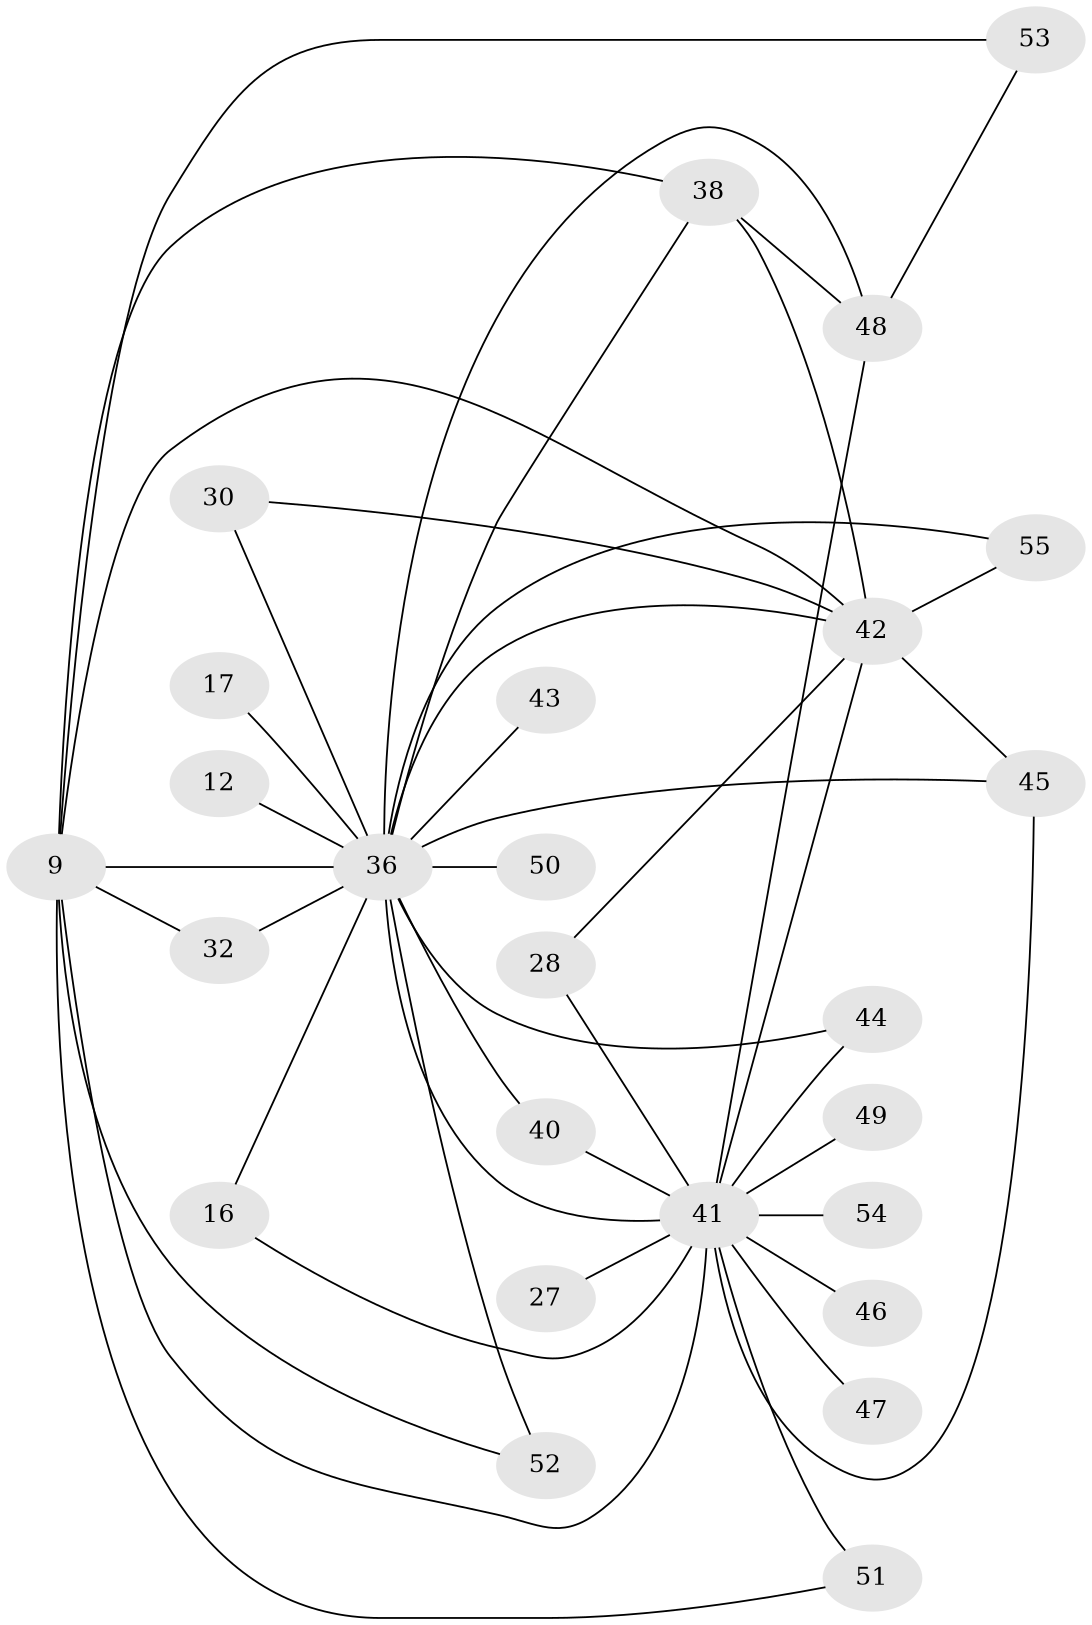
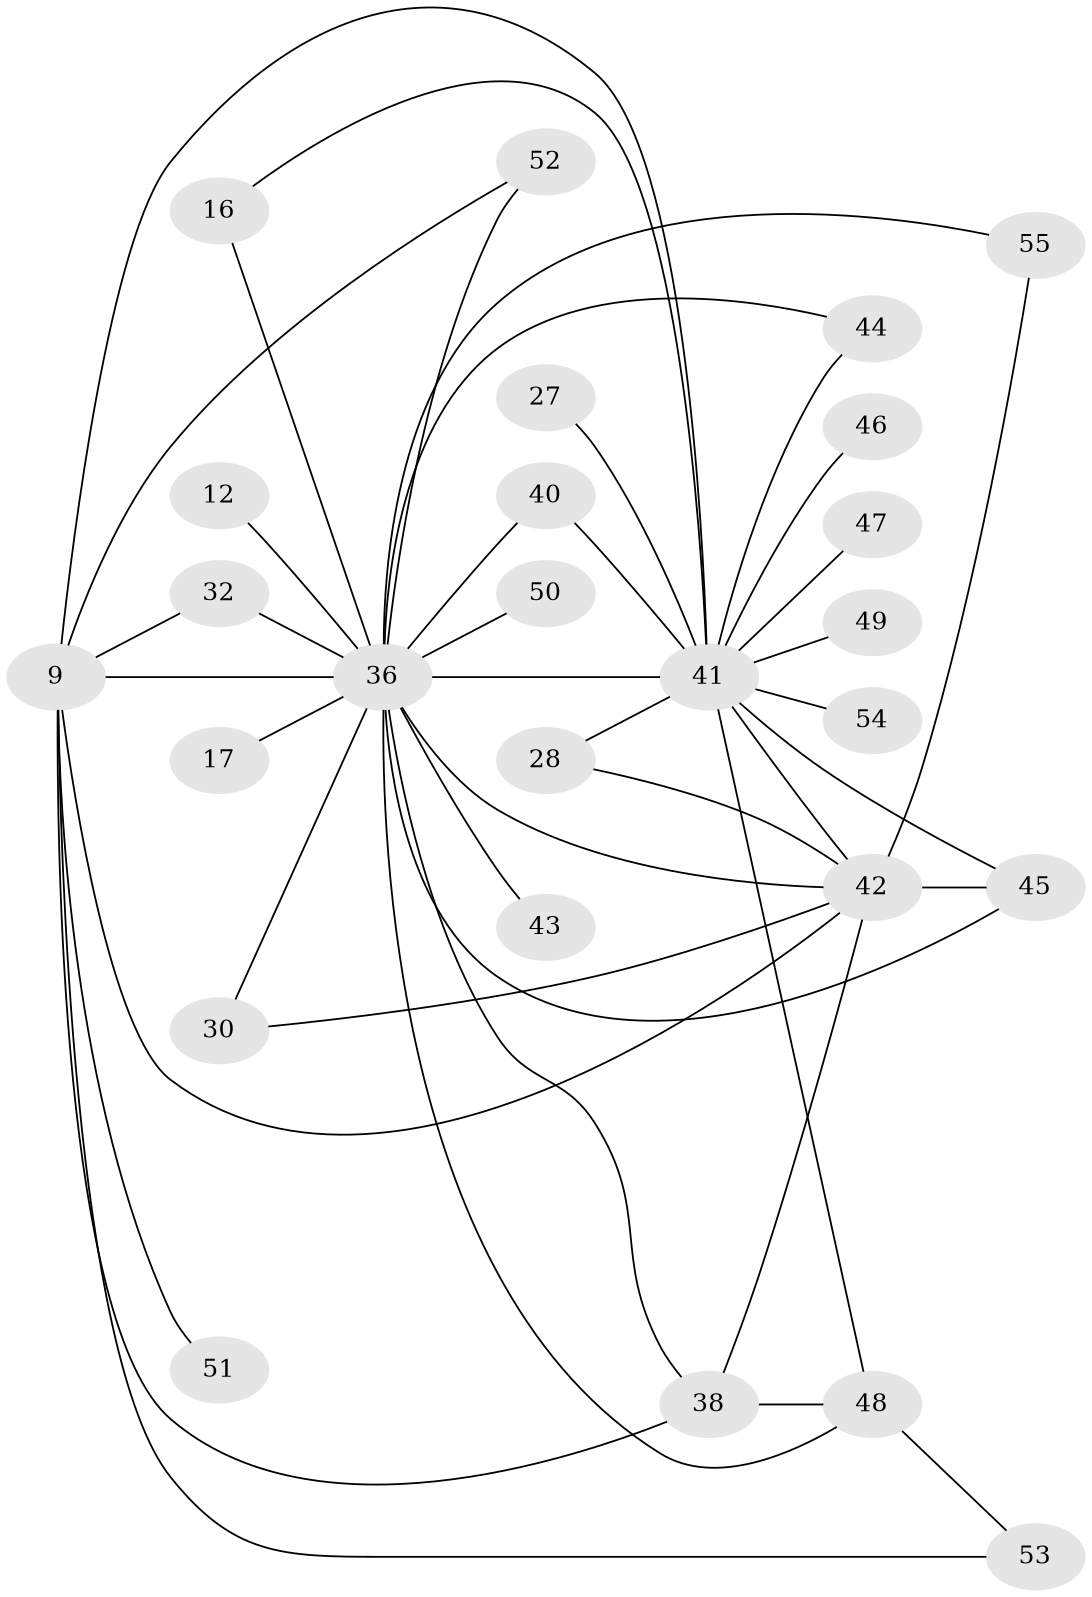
(785, 1443) -> none
